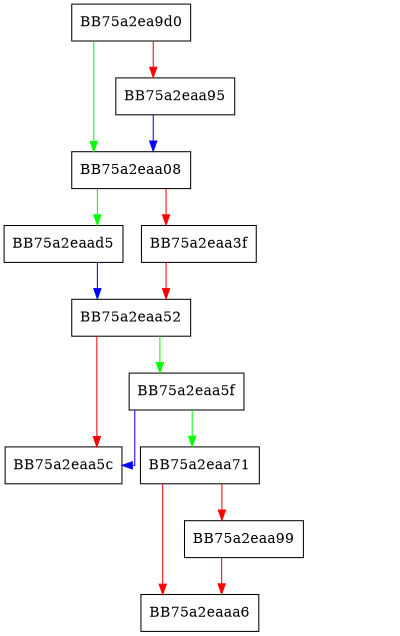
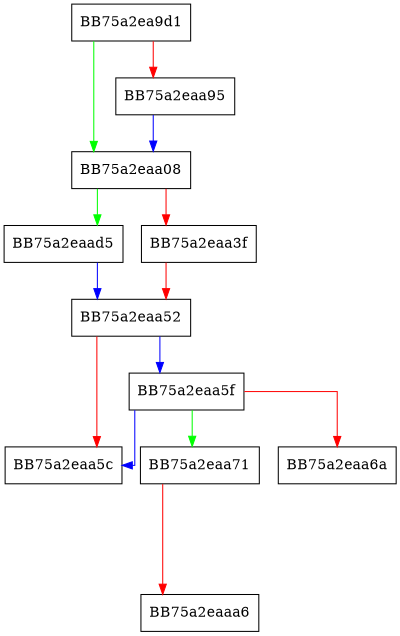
(131, 23) -> (131, 23)
(160, 349) -> (160, 349)
none -> (337, 465)
(244, 539) -> none
